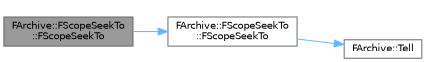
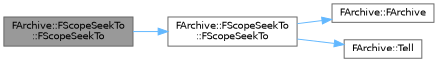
none -> (383, 13)
